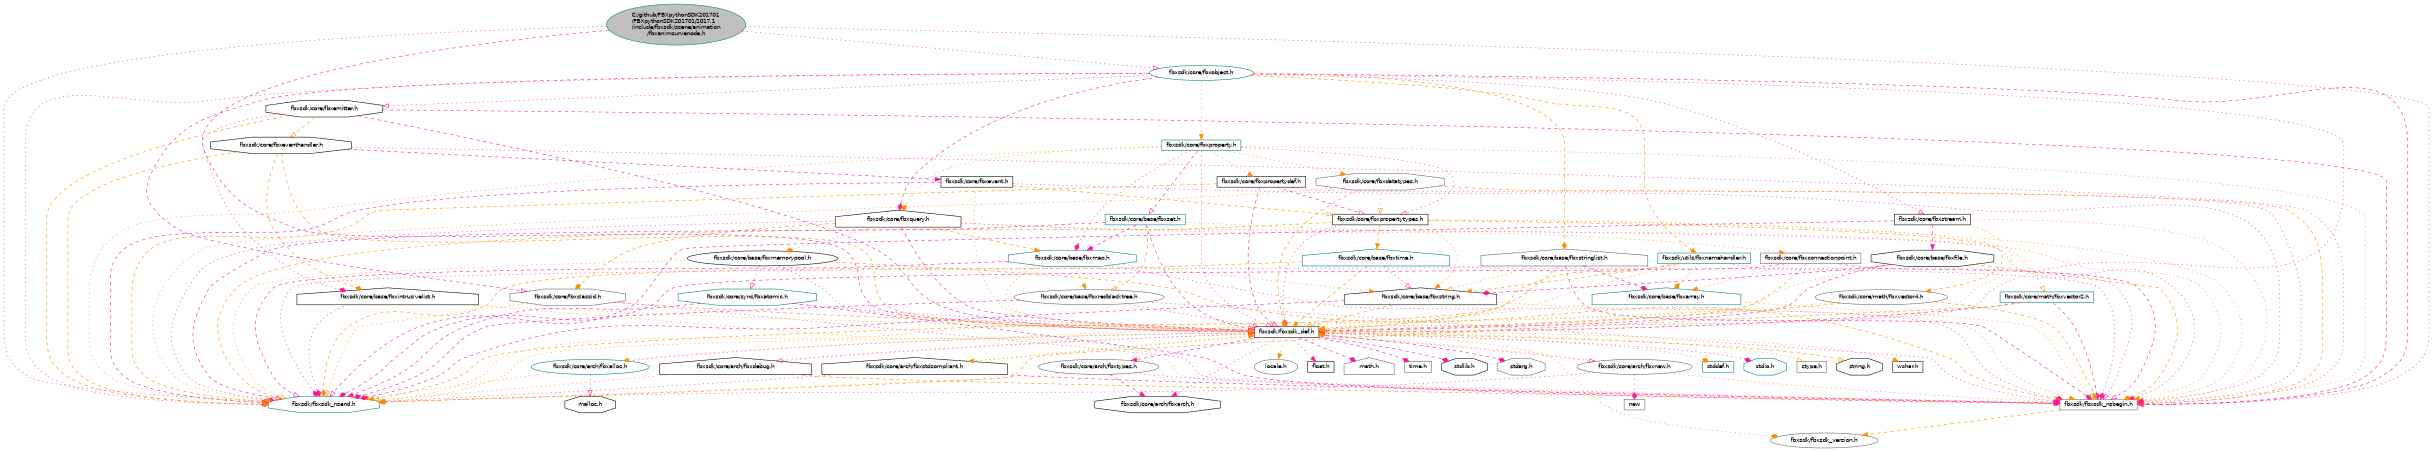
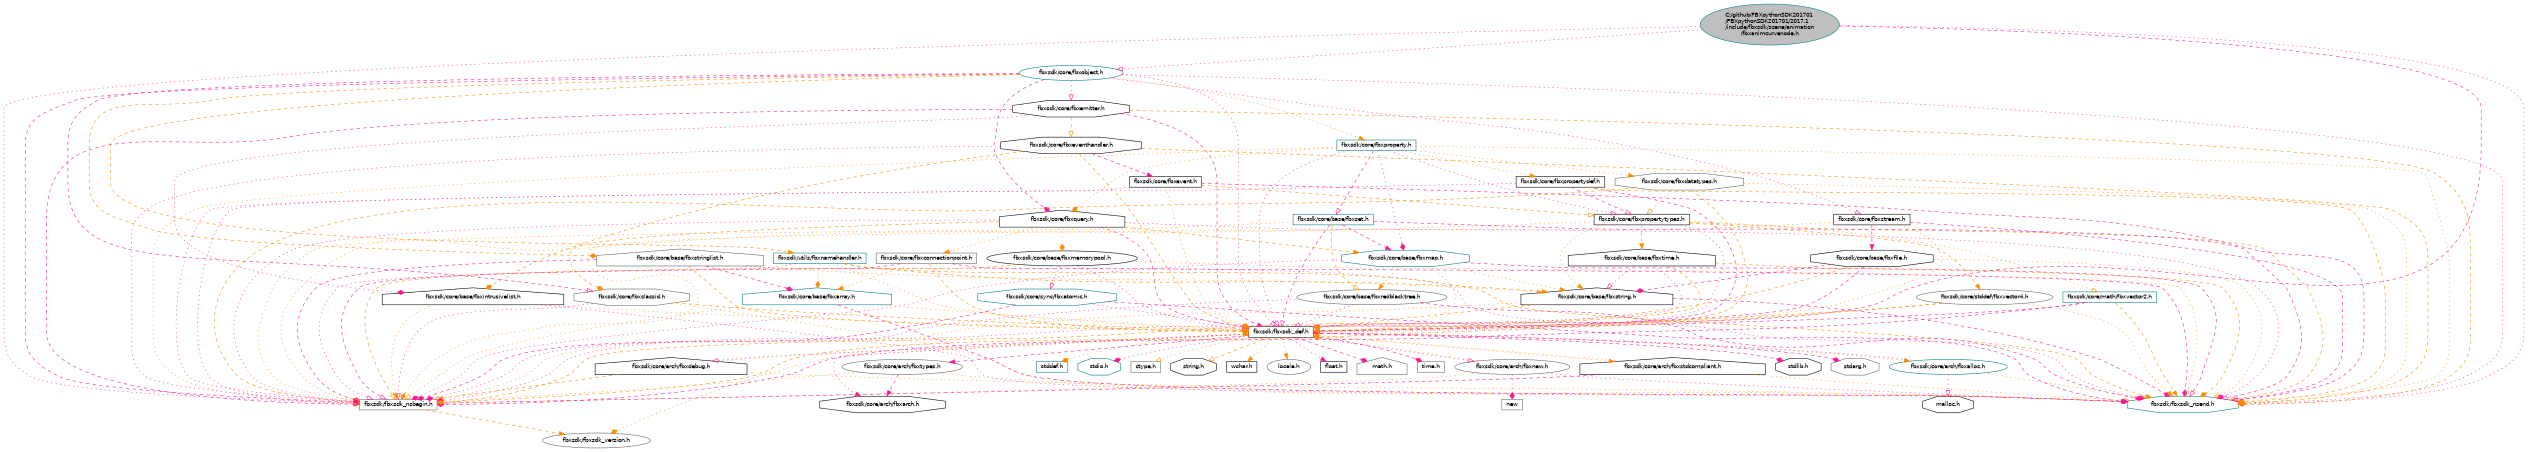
(1376, 258) -> (1642, 258)
(1881, 297) -> (1985, 297)
(612, 389) -> (1937, 388)
none -> (1472, 393)
(1595, 393) -> (651, 388)
